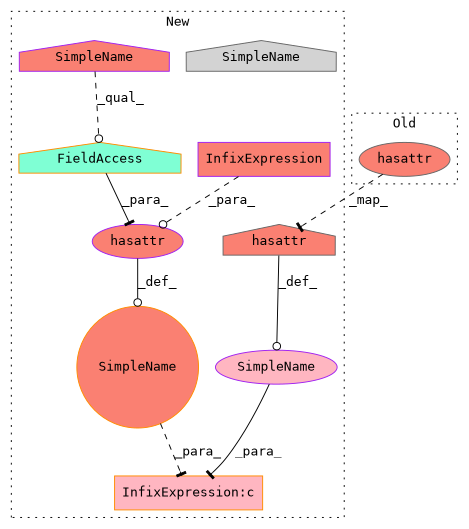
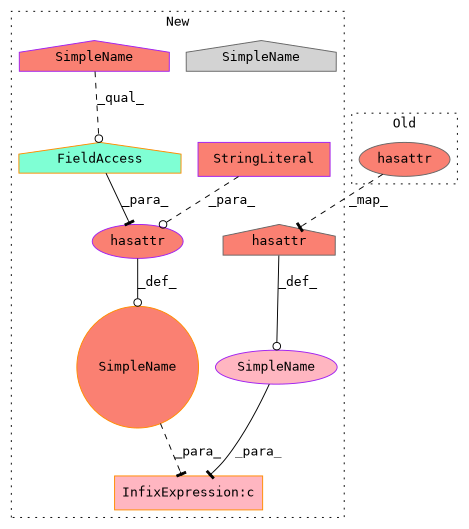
(264, 159) -> (264, 159)
